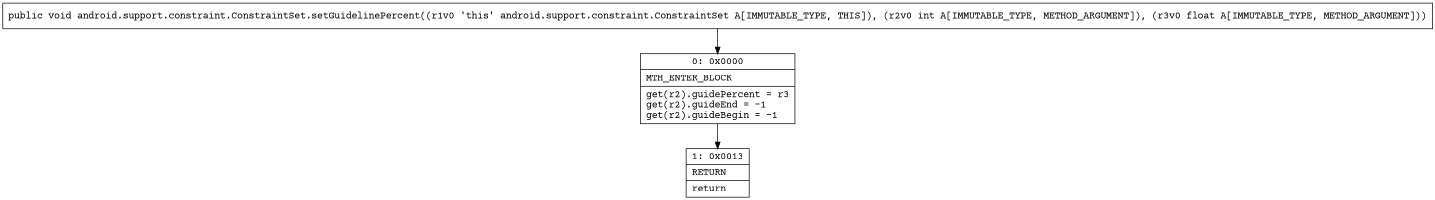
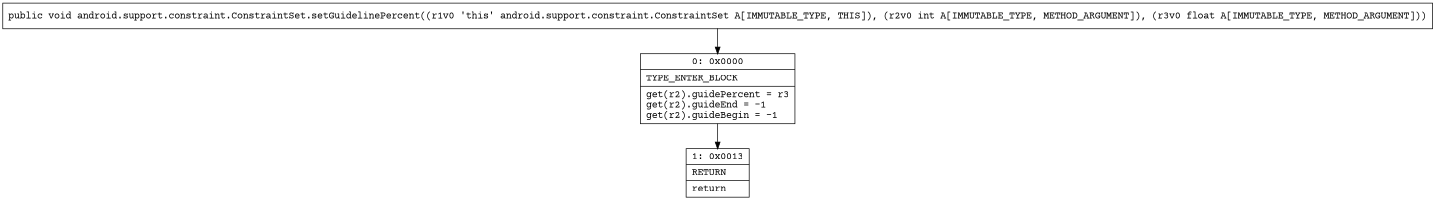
(689, 78) -> (692, 78)
